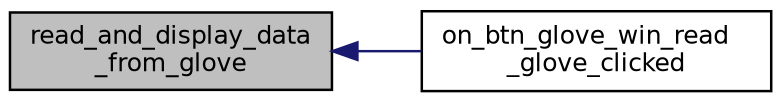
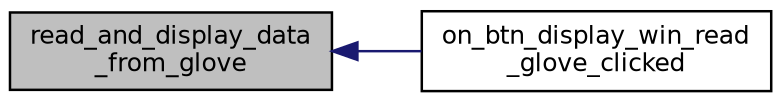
(597, 51) -> (597, 51)
